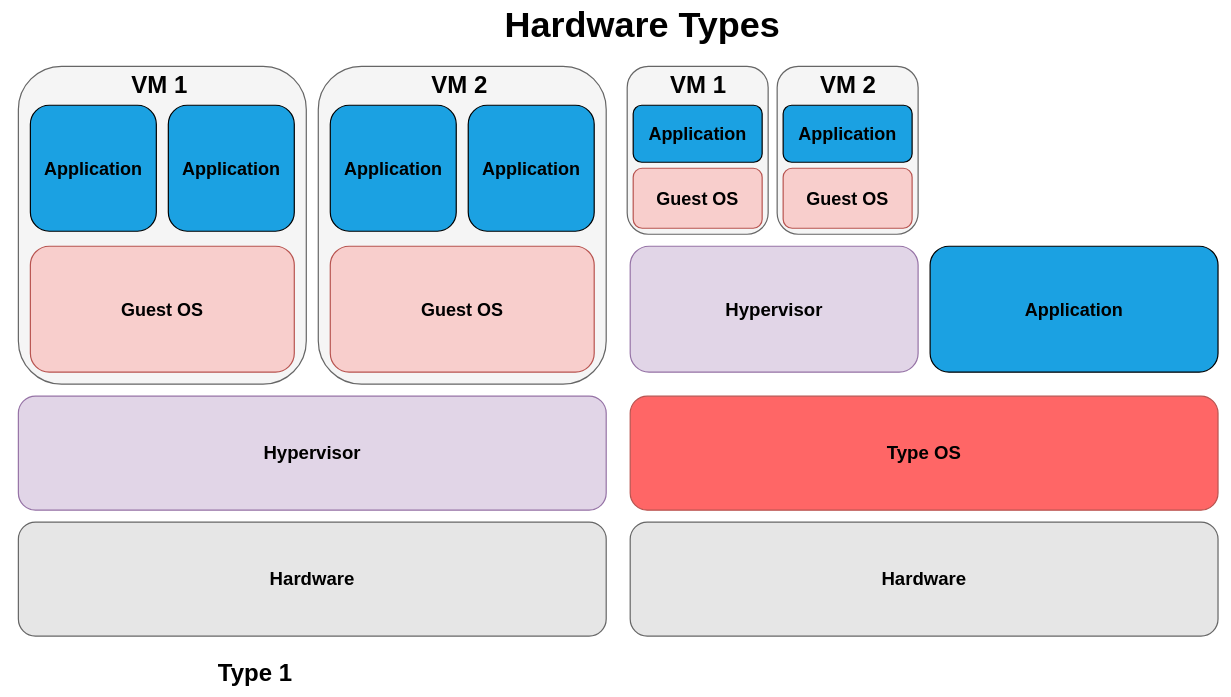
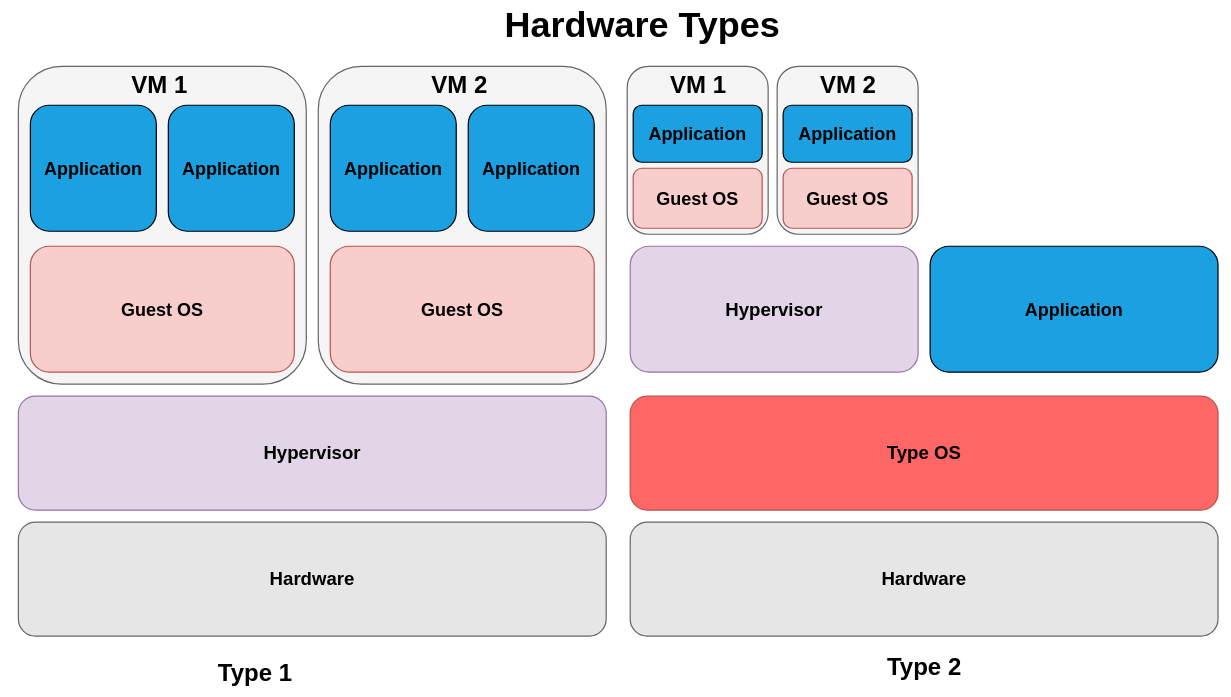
none -> (924, 666)
